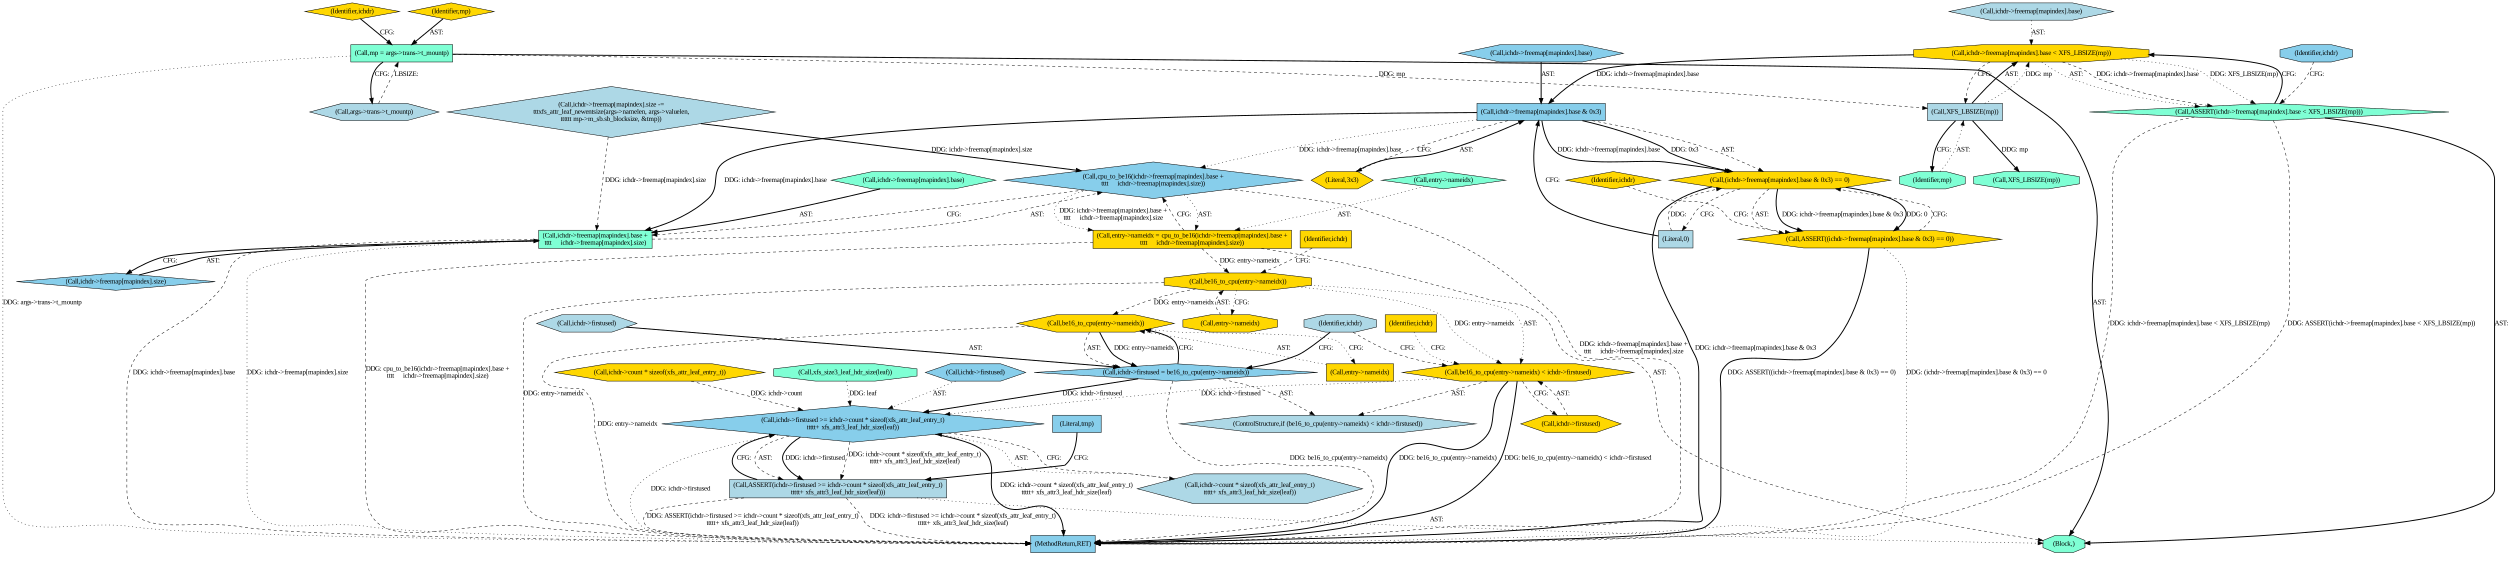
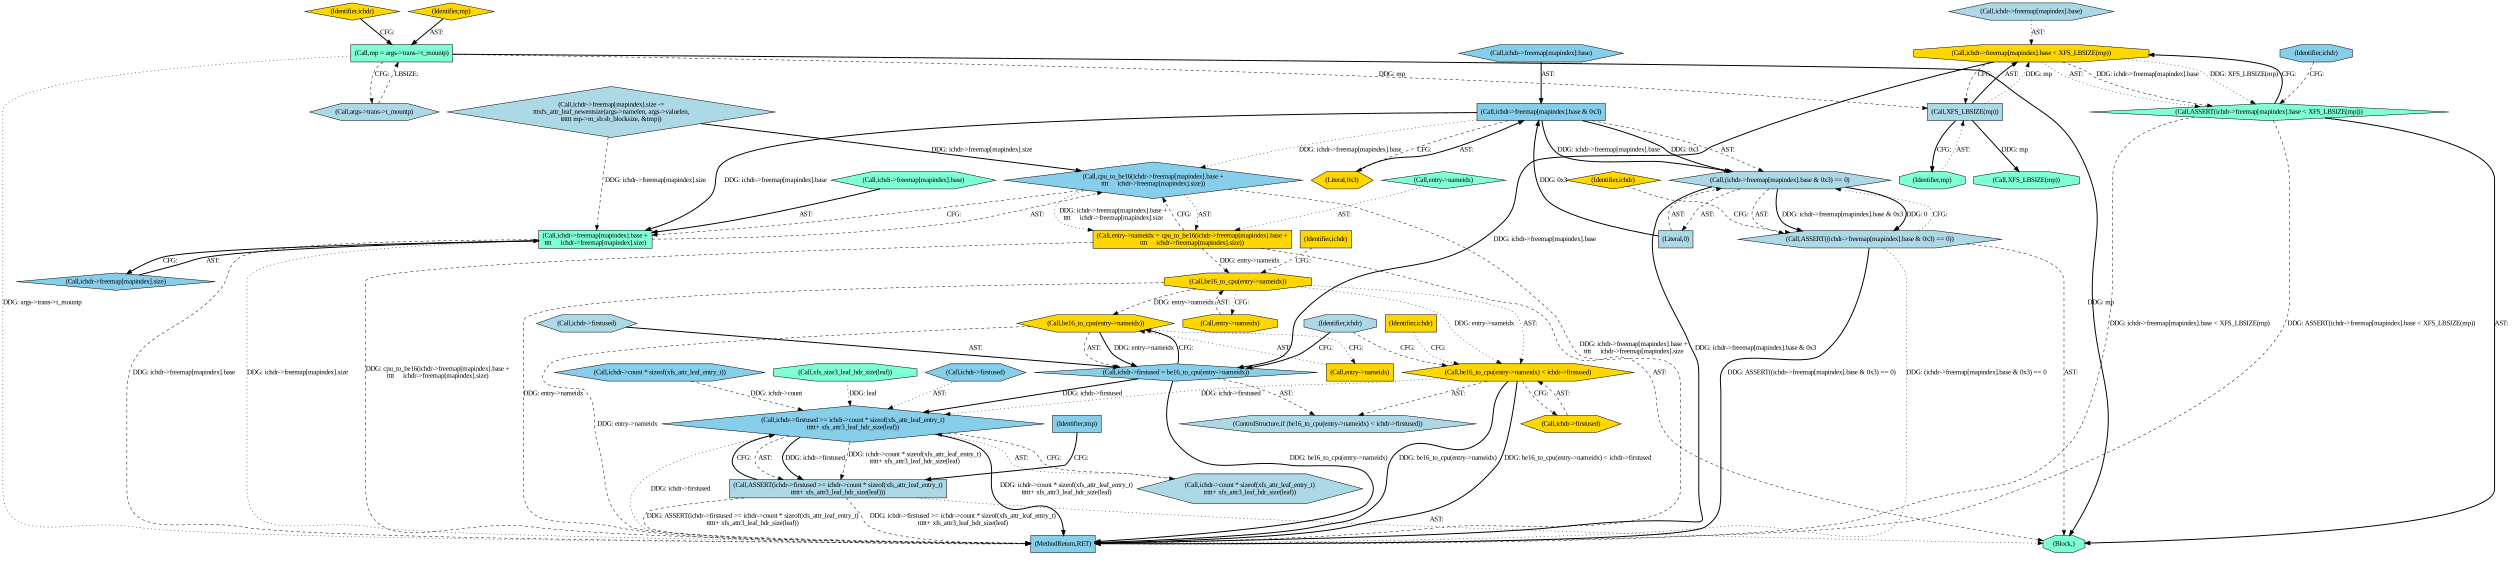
(1728, 59) -> (1578, 156)
(372, 78) -> (372, 78)
(1342, 180) -> (1342, 180)
(1554, 180) -> (1554, 180)
(1780, 180) -> (1780, 180)
(1900, 200) -> (1900, 200)
(1679, 214) -> (1679, 214)
(1708, 214) -> (1708, 214)
(1870, 239) -> (1870, 239)
(2101, 303) -> (2101, 303)
none -> (2064, 351)
(660, 372) -> (660, 372)
(1077, 424) -> (1077, 424)
(1373, 492) -> (1373, 492)
